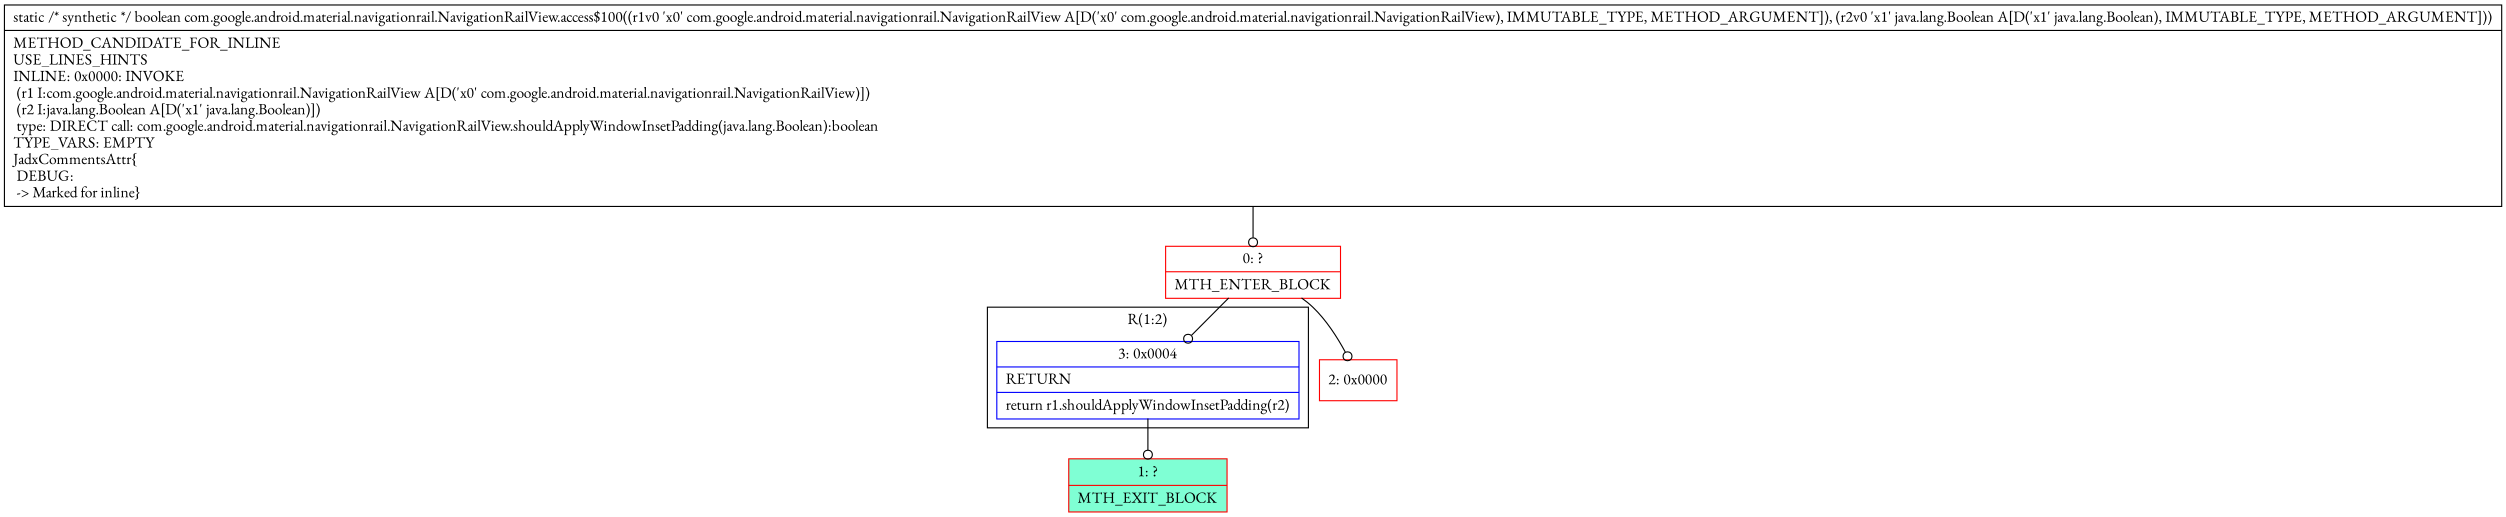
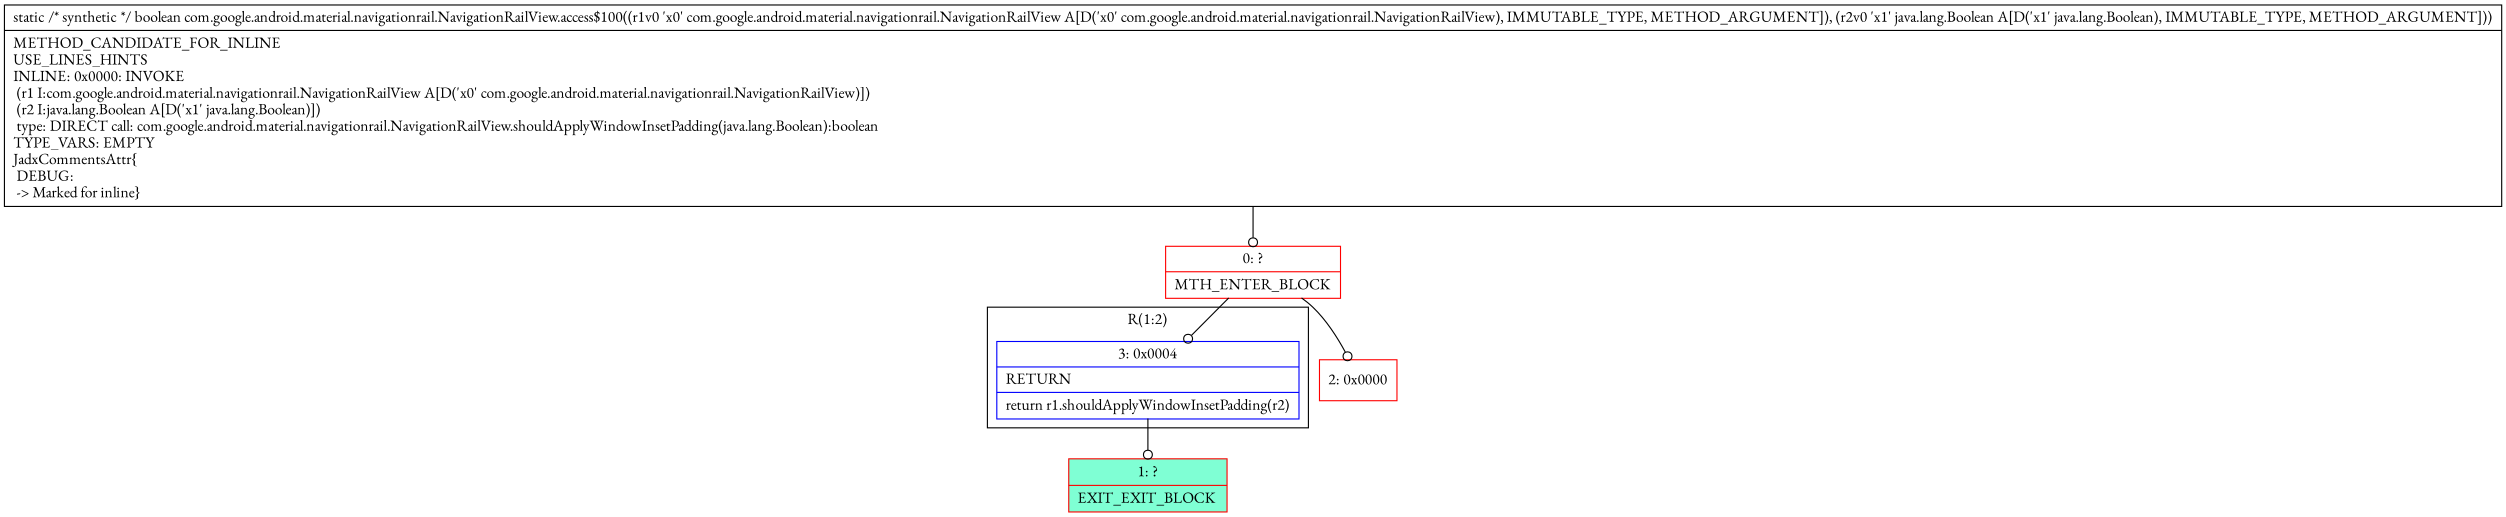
(1148, 498) -> (1147, 498)
